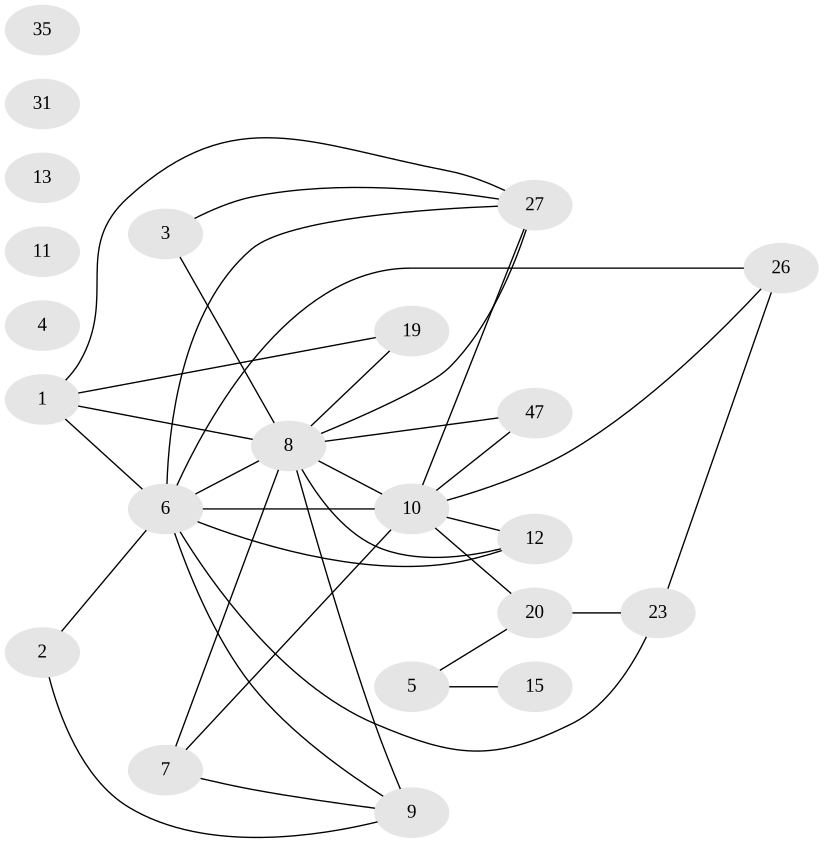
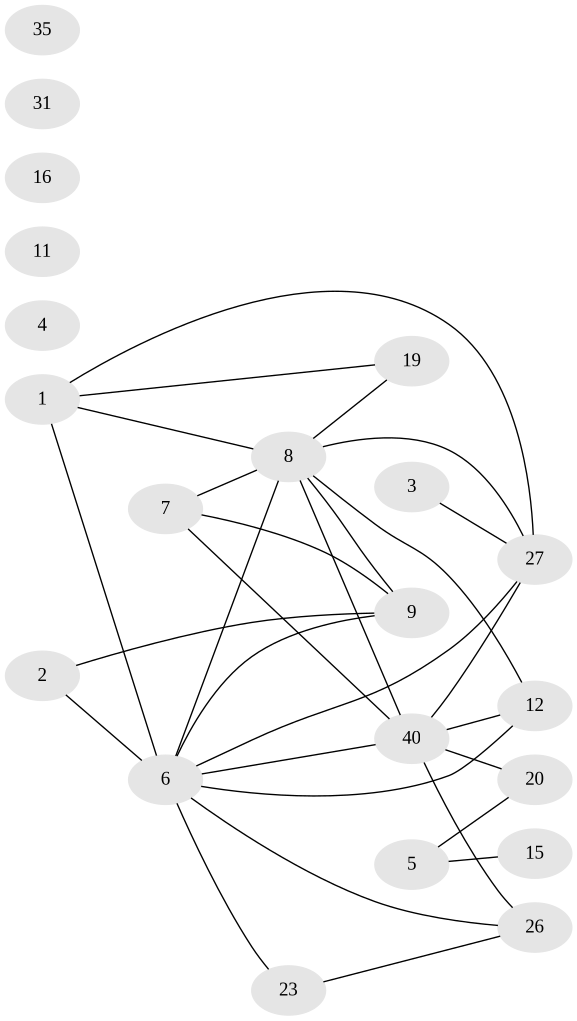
(42, 178) -> (42, 178)
(227, 340) -> none
(535, 413) -> none
(412, 509) -> (412, 739)
(597, 613) -> none
